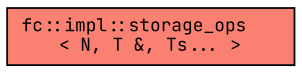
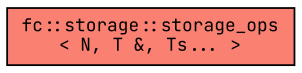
(151, 37) -> (151, 37)
